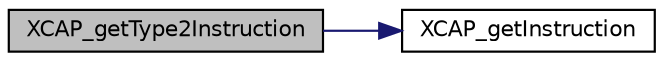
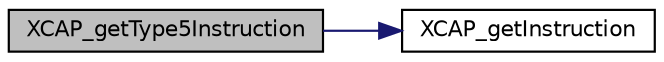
(166, 31) -> (166, 31)
